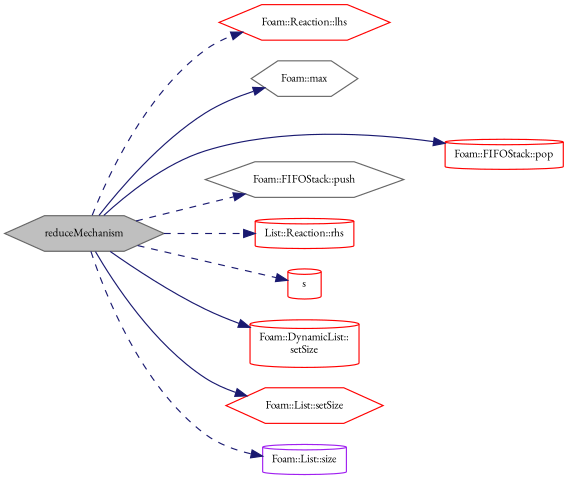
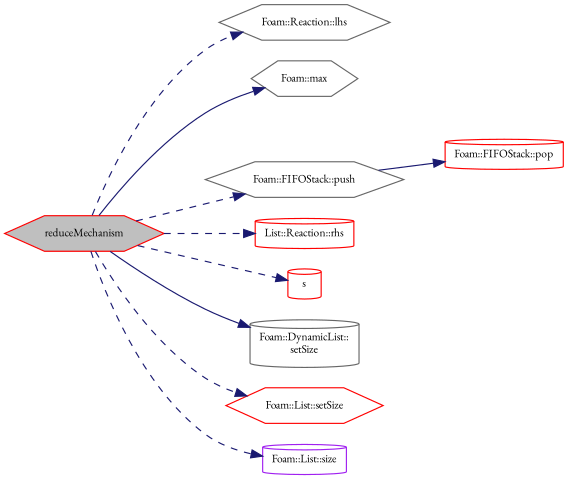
(305, 22) -> (305, 22)
(258, 139) -> (406, 167)
(84, 233) -> (84, 233)
(155, 334) -> (155, 334)
(305, 344) -> (305, 344)
